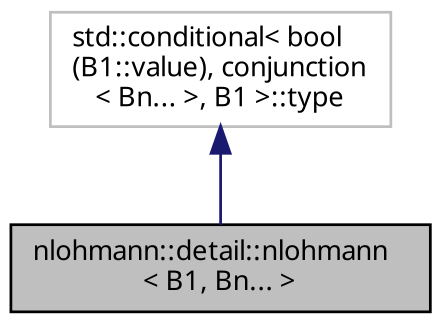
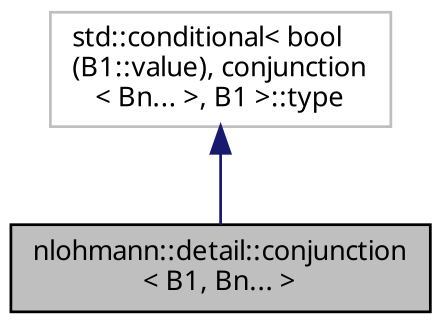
(221, 268) -> (221, 268)
